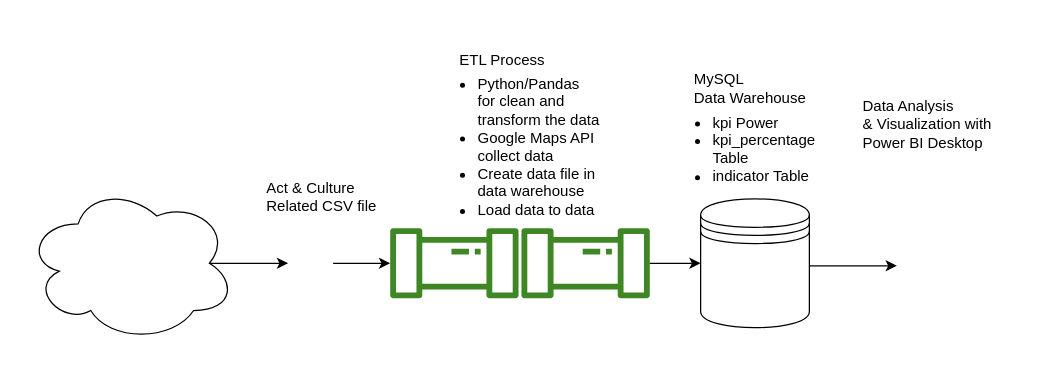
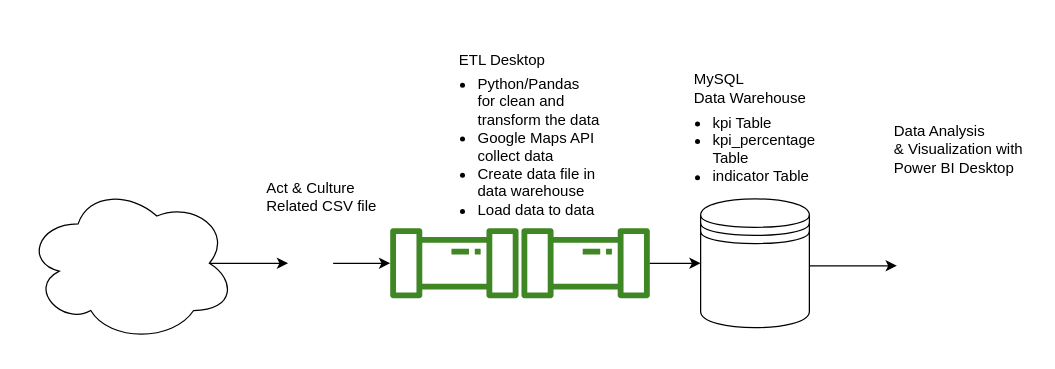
(503, 61) -> (503, 61)
(929, 124) -> (960, 149)
(741, 146) -> (741, 146)
